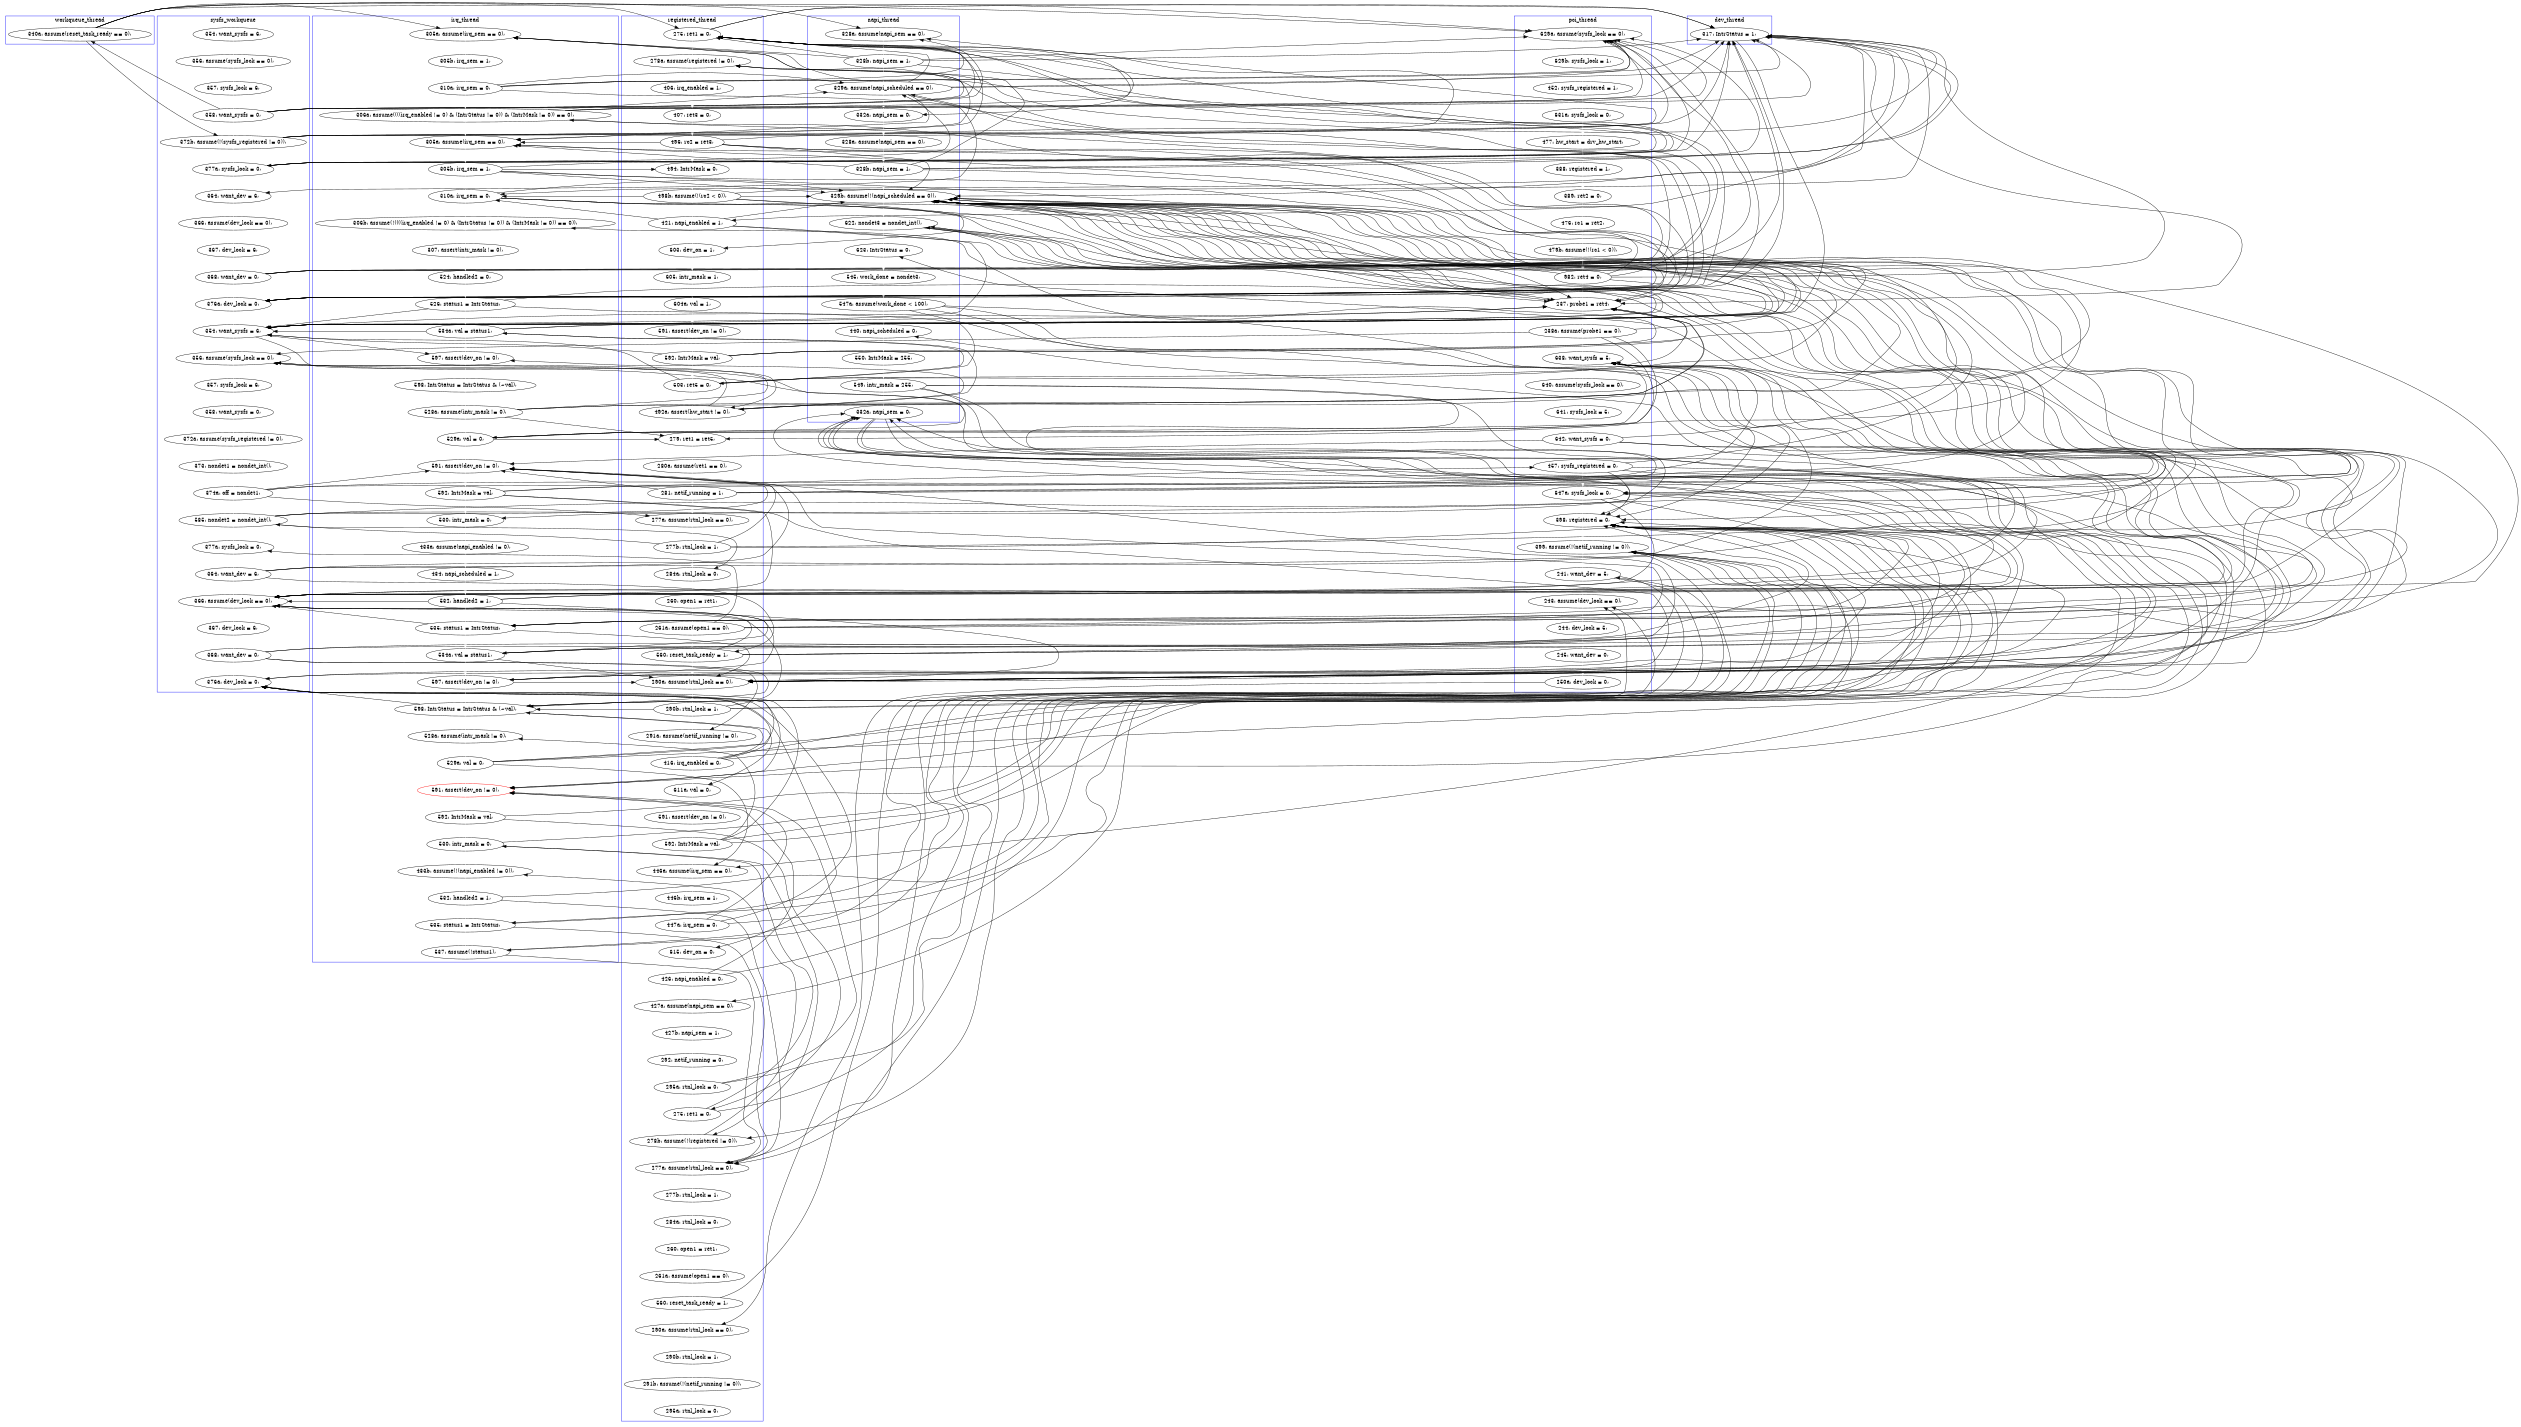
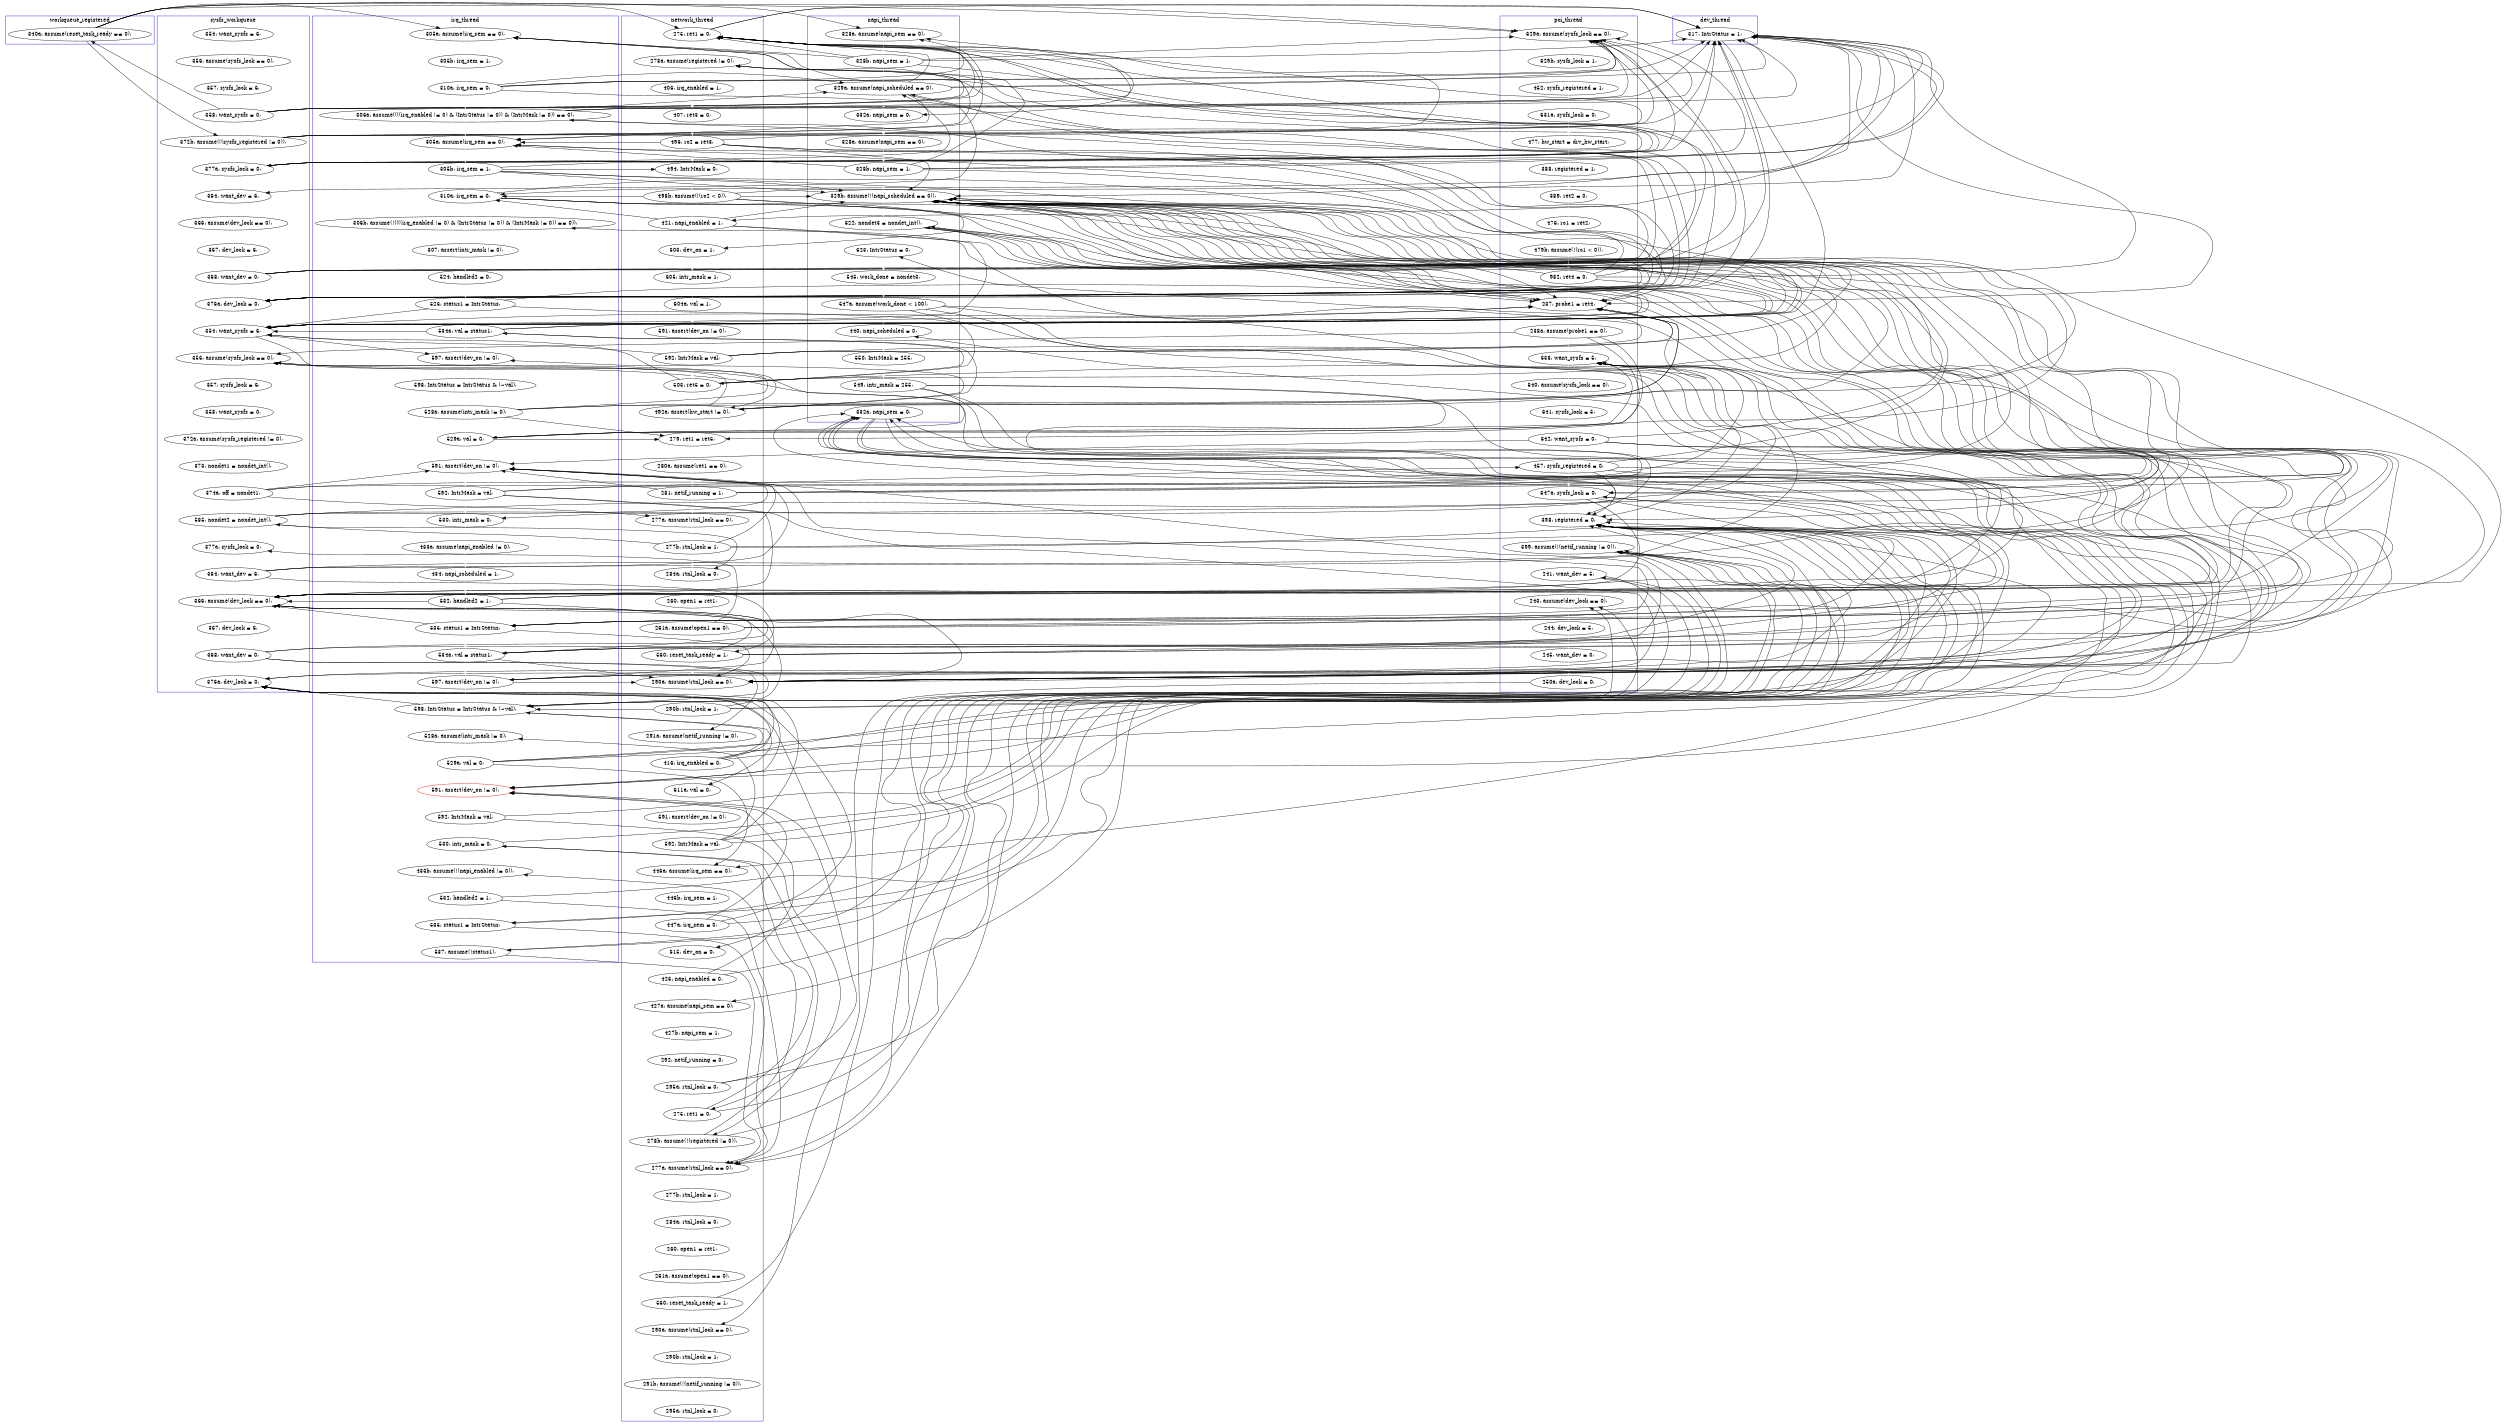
(80, 20) -> (80, 20)
(692, 20) -> (692, 20)
(1276, 231) -> none
(1013, 729) -> (985, 708)
